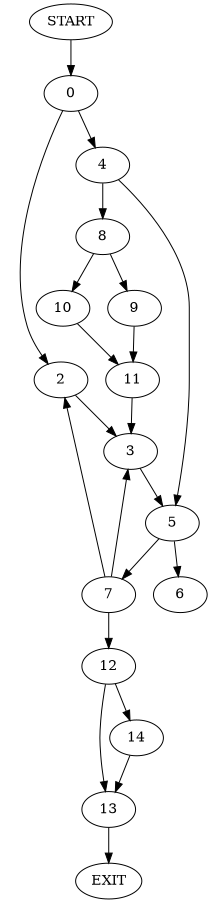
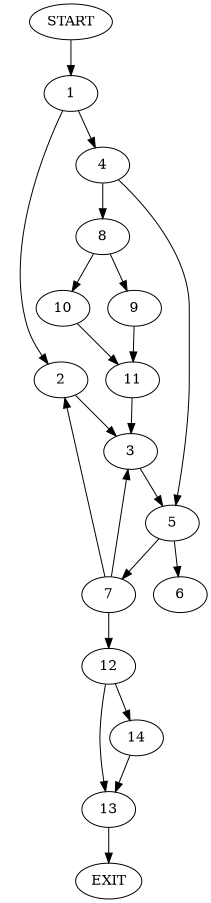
(71, 93) -> (71, 93)
